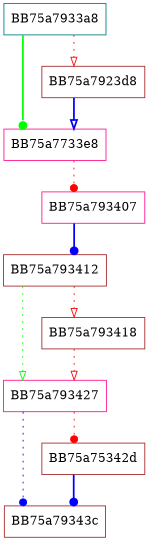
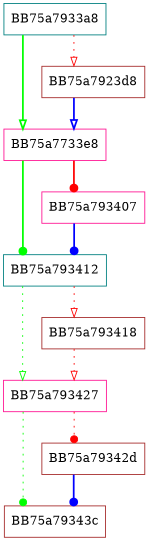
(23, 78) -> (23, 78)
(74, 173) -> (74, 173)
none -> (23, 204)
(55, 270) -> (55, 270)
(23, 455) -> (23, 455)
(93, 459) -> (93, 459)
